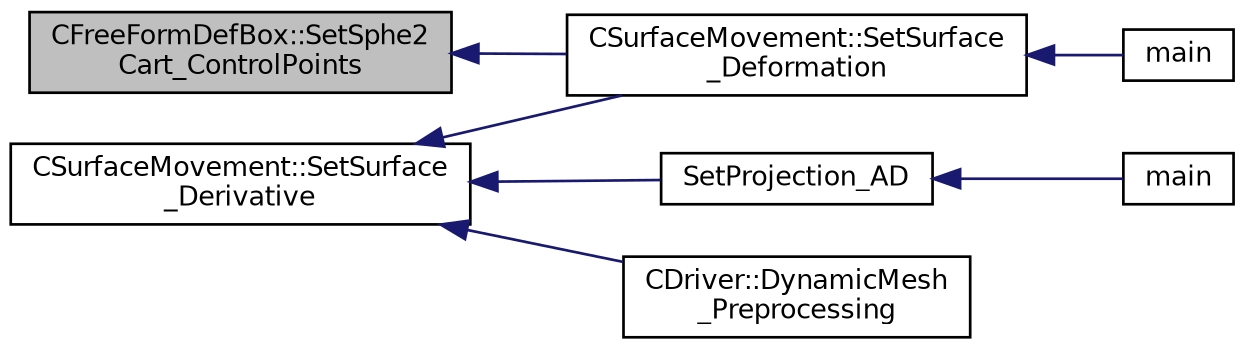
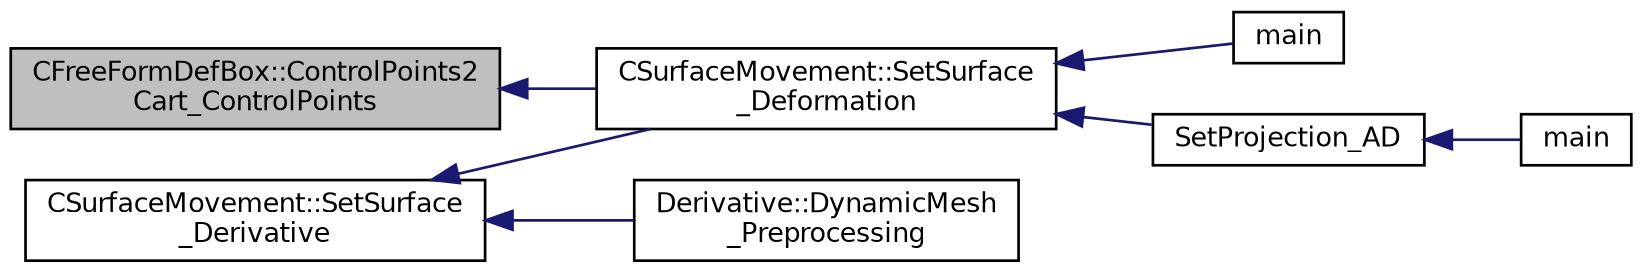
(241, 52) -> (255, 89)
(579, 181) -> (1117, 121)
(797, 297) -> (826, 220)
